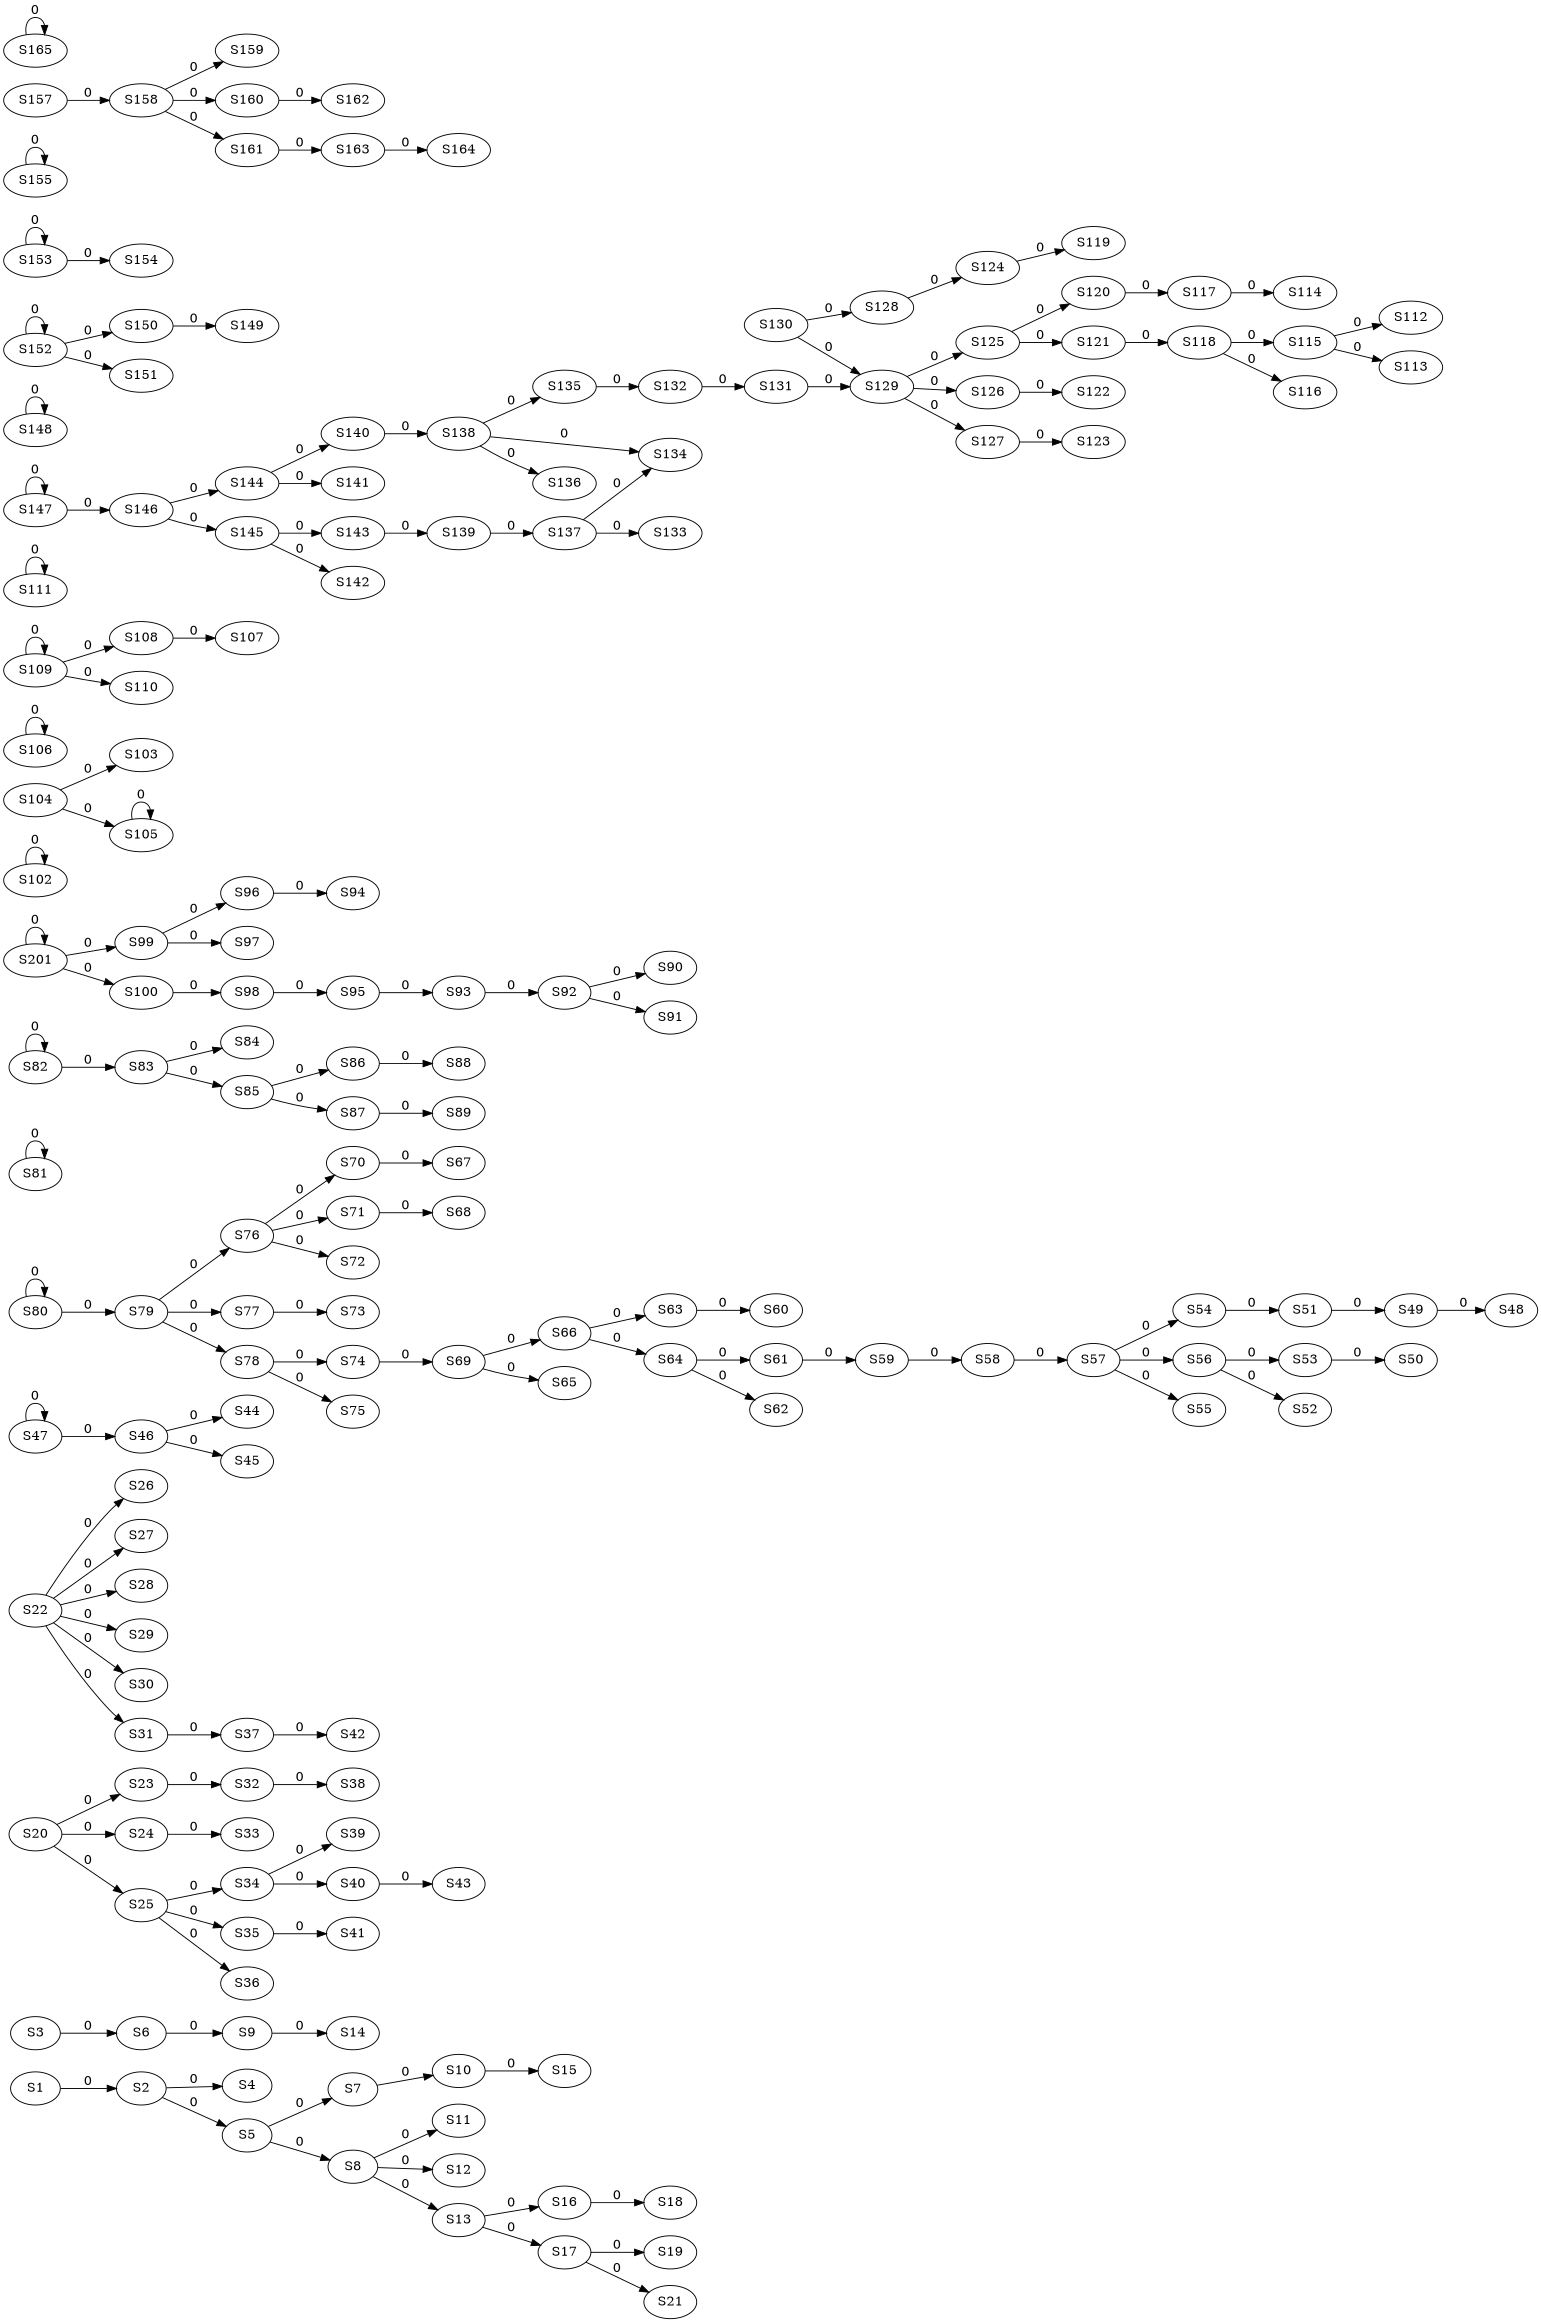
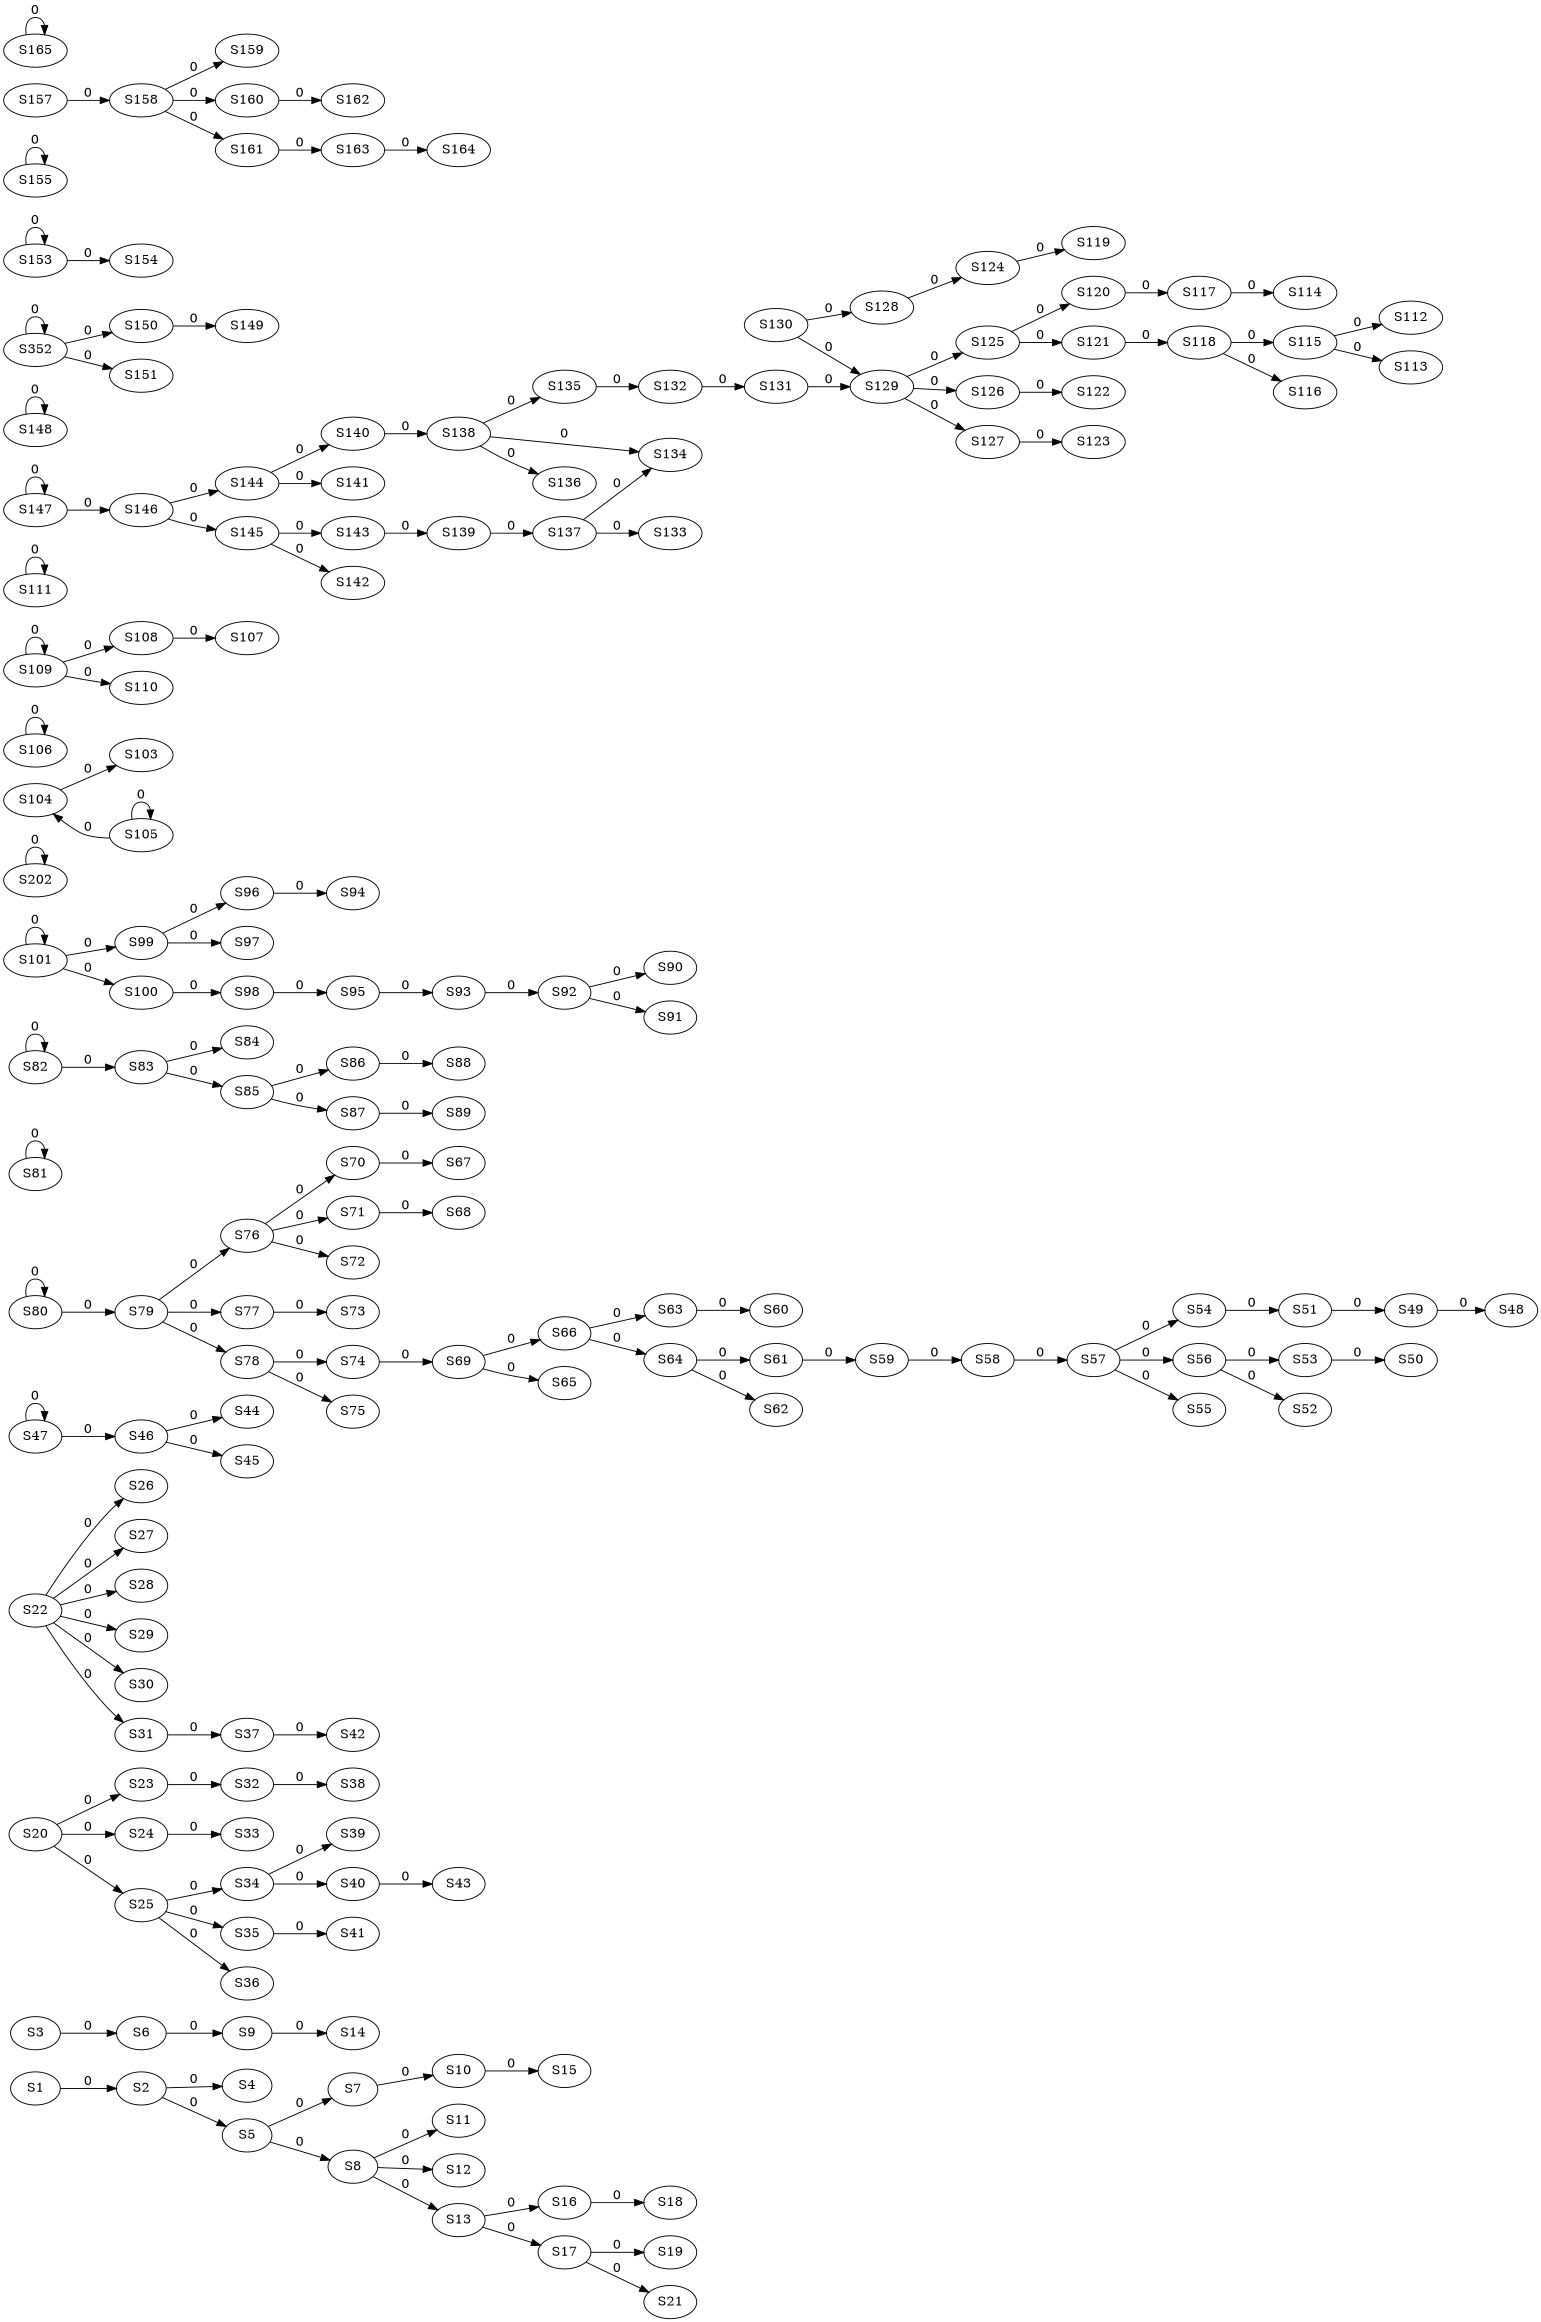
(35, 350) -> (35, 350)
(84, 816) -> (83, 834)
(35, 880) -> (35, 880)
(35, 960) -> (35, 960)
